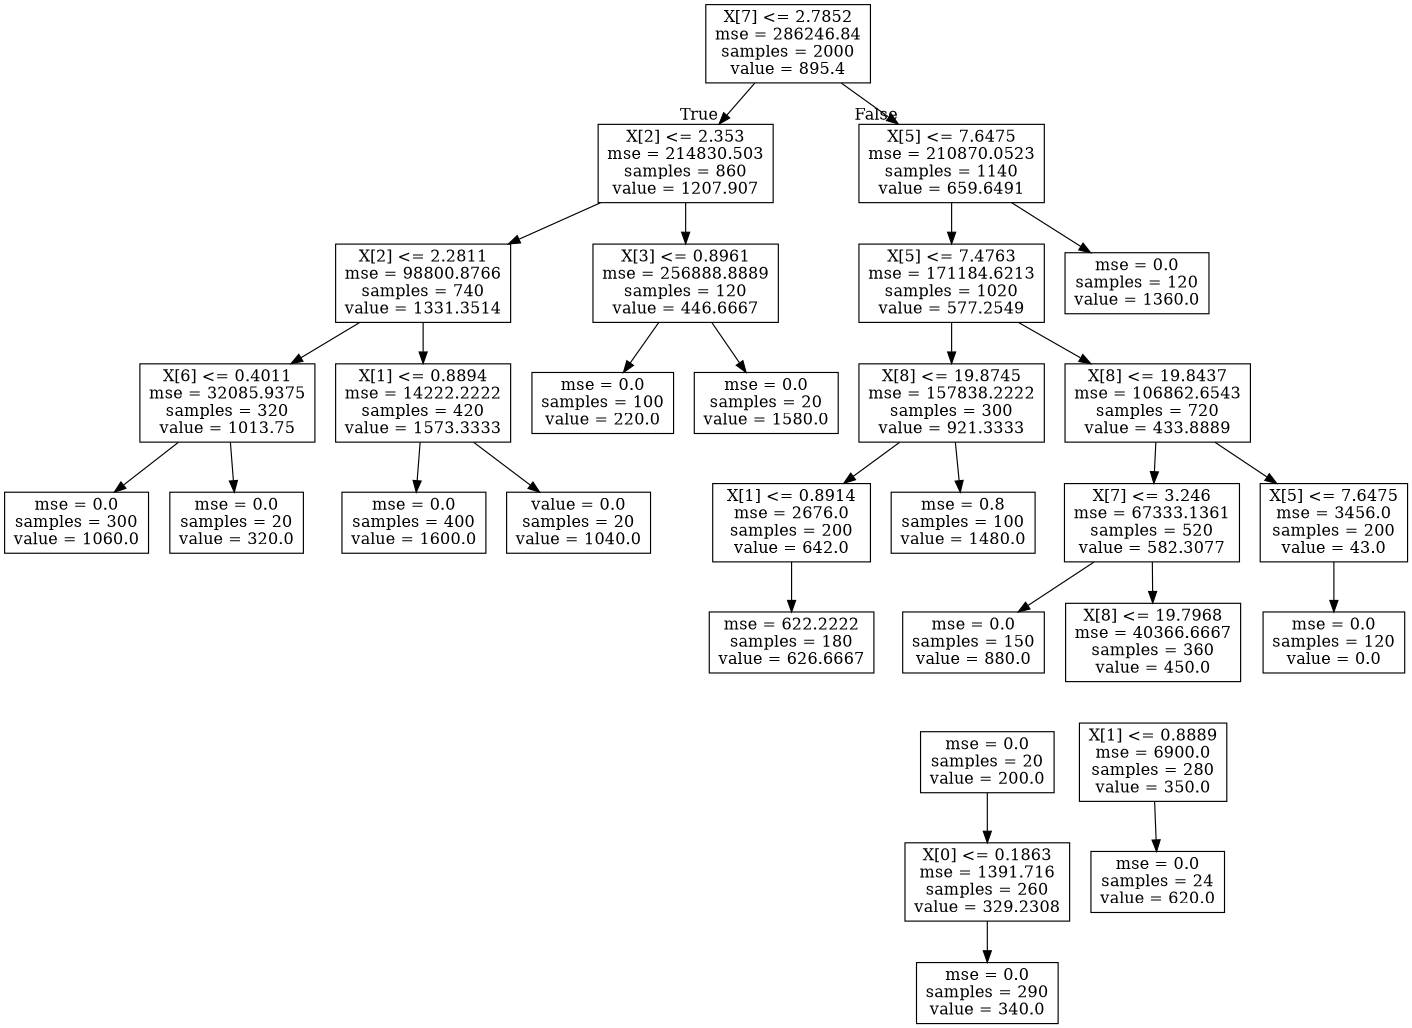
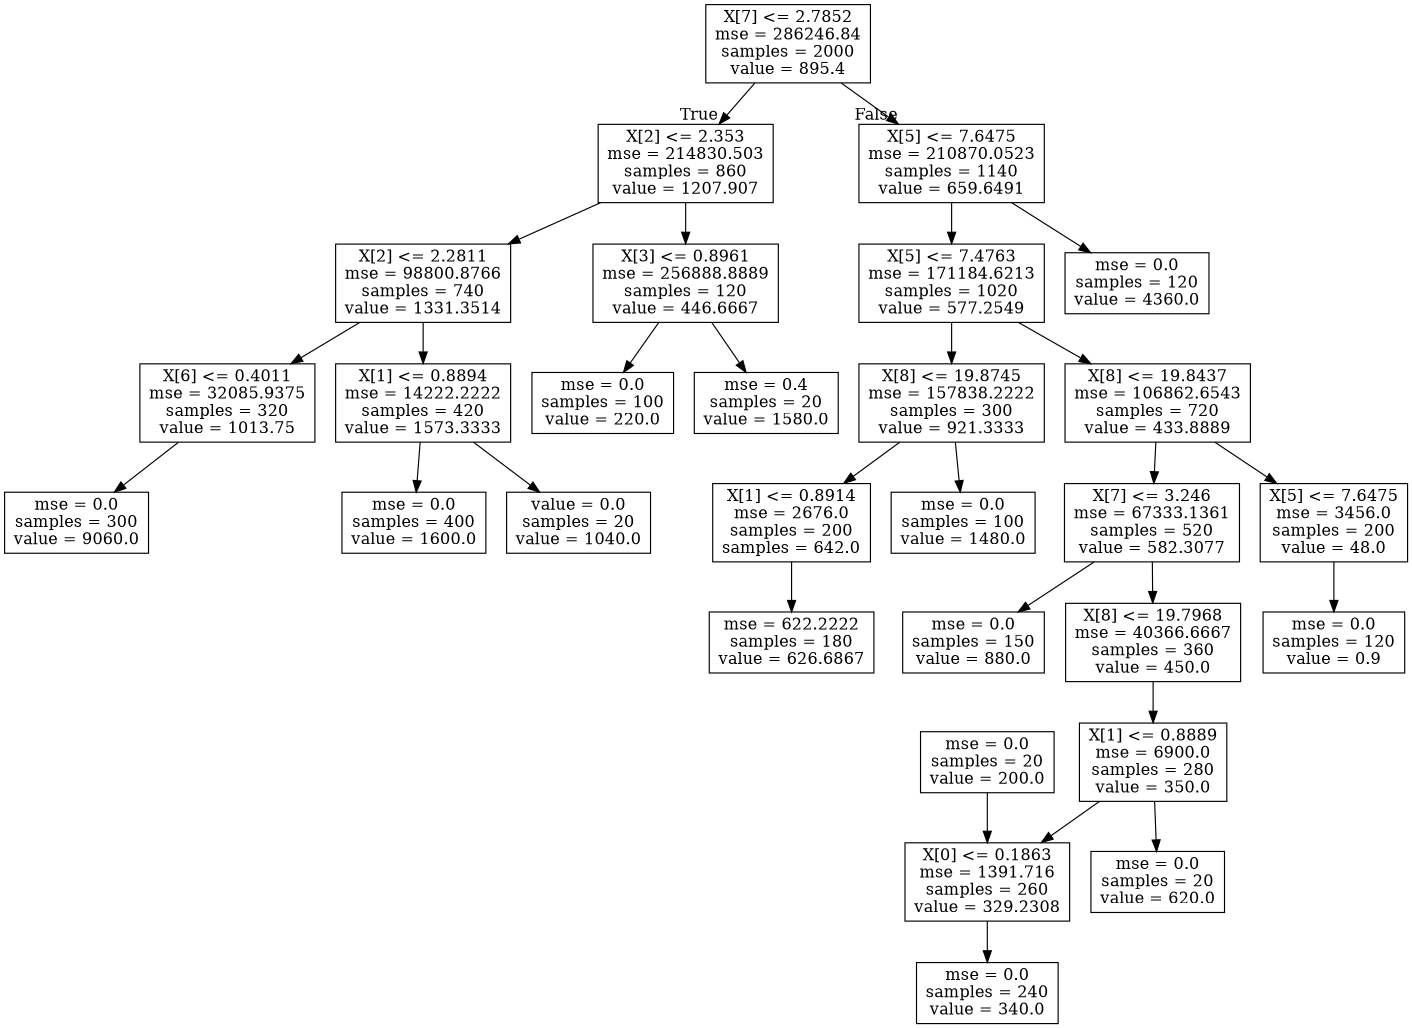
(1137, 283) -> (1137, 283)
(766, 403) -> (766, 403)
(77, 523) -> (77, 523)
(237, 523) -> none
(792, 523) -> (792, 523)
(963, 523) -> (963, 523)
(1334, 523) -> (1334, 523)
(792, 642) -> (792, 642)
(1334, 642) -> (1334, 642)
none -> (1153, 696)
none -> (1075, 819)
(1158, 882) -> (1158, 882)
(987, 993) -> (987, 993)
